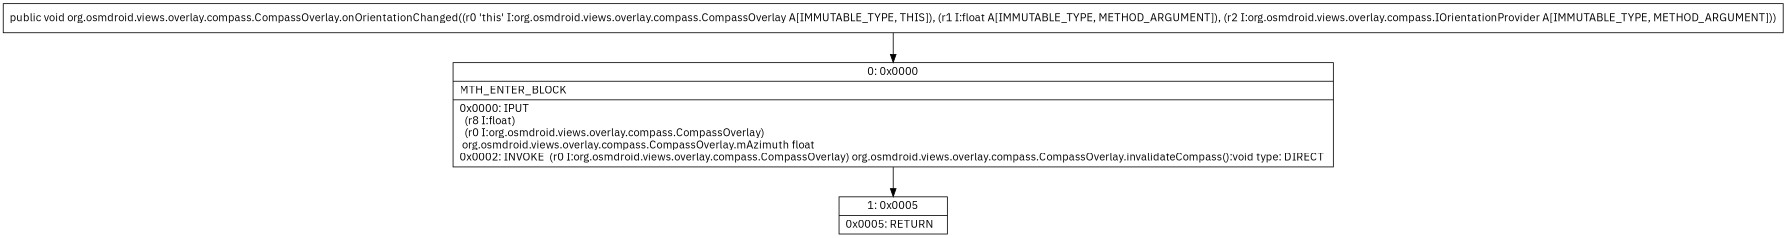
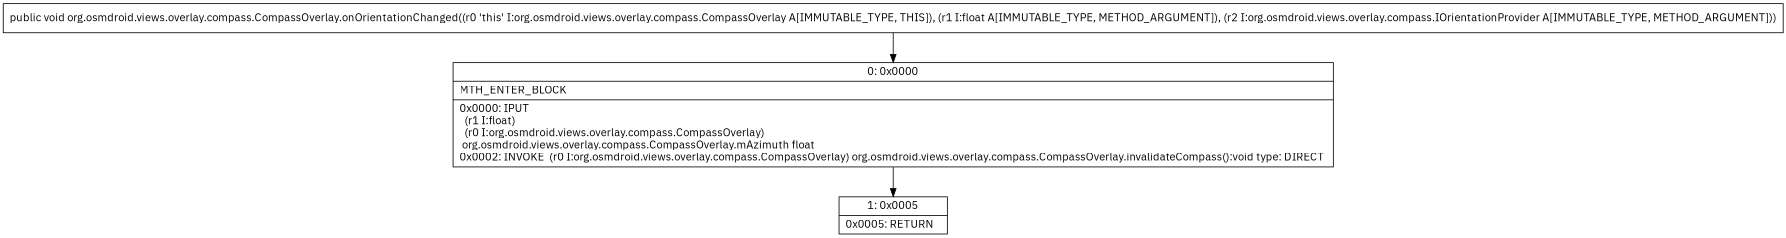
(488, 121) -> (488, 121)
